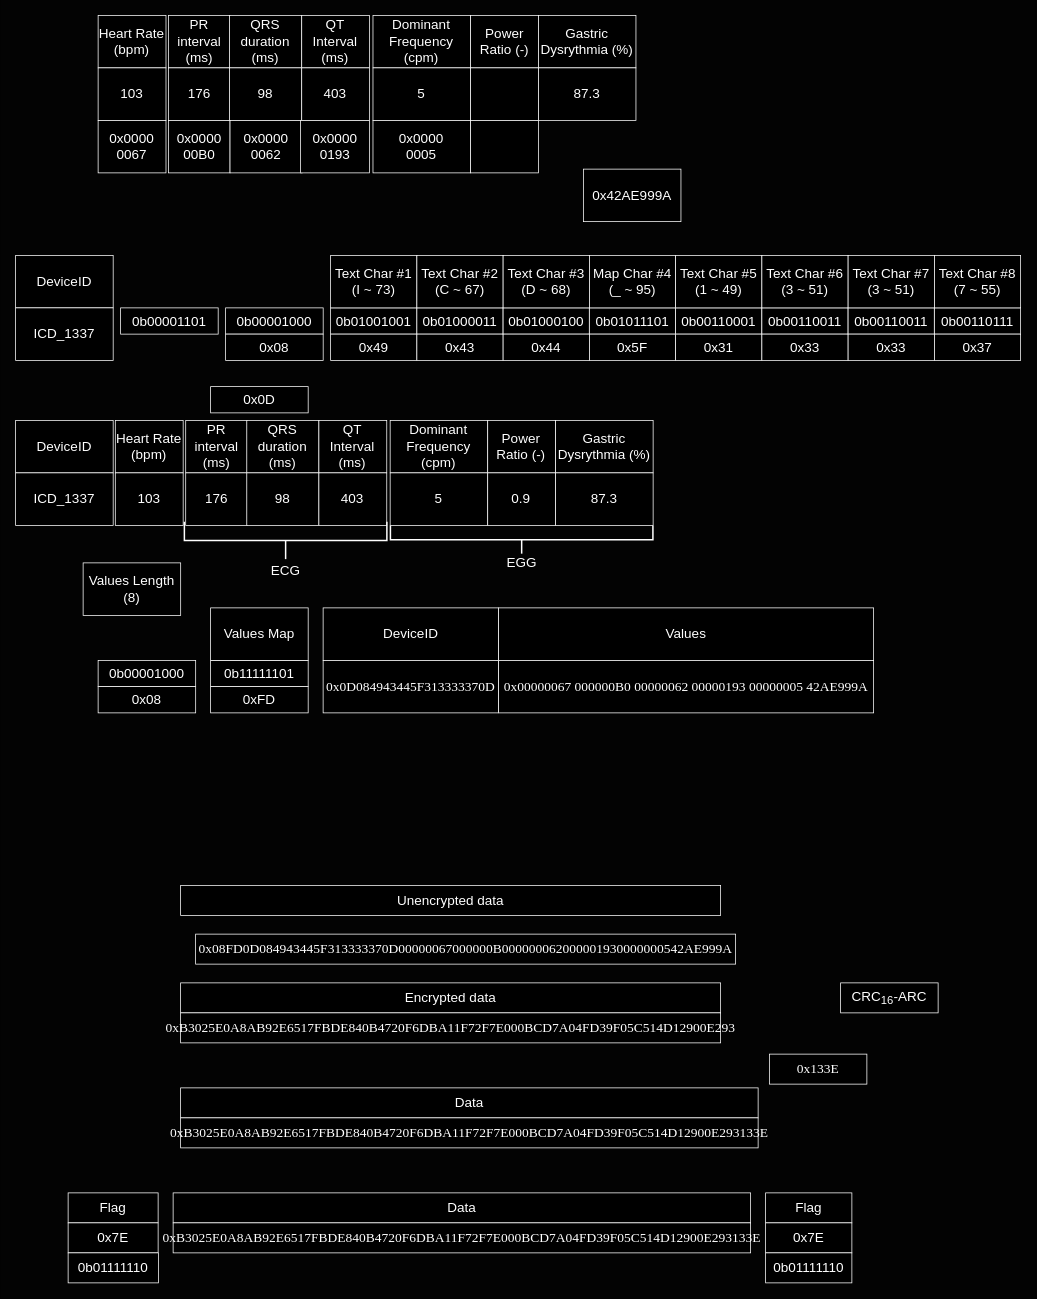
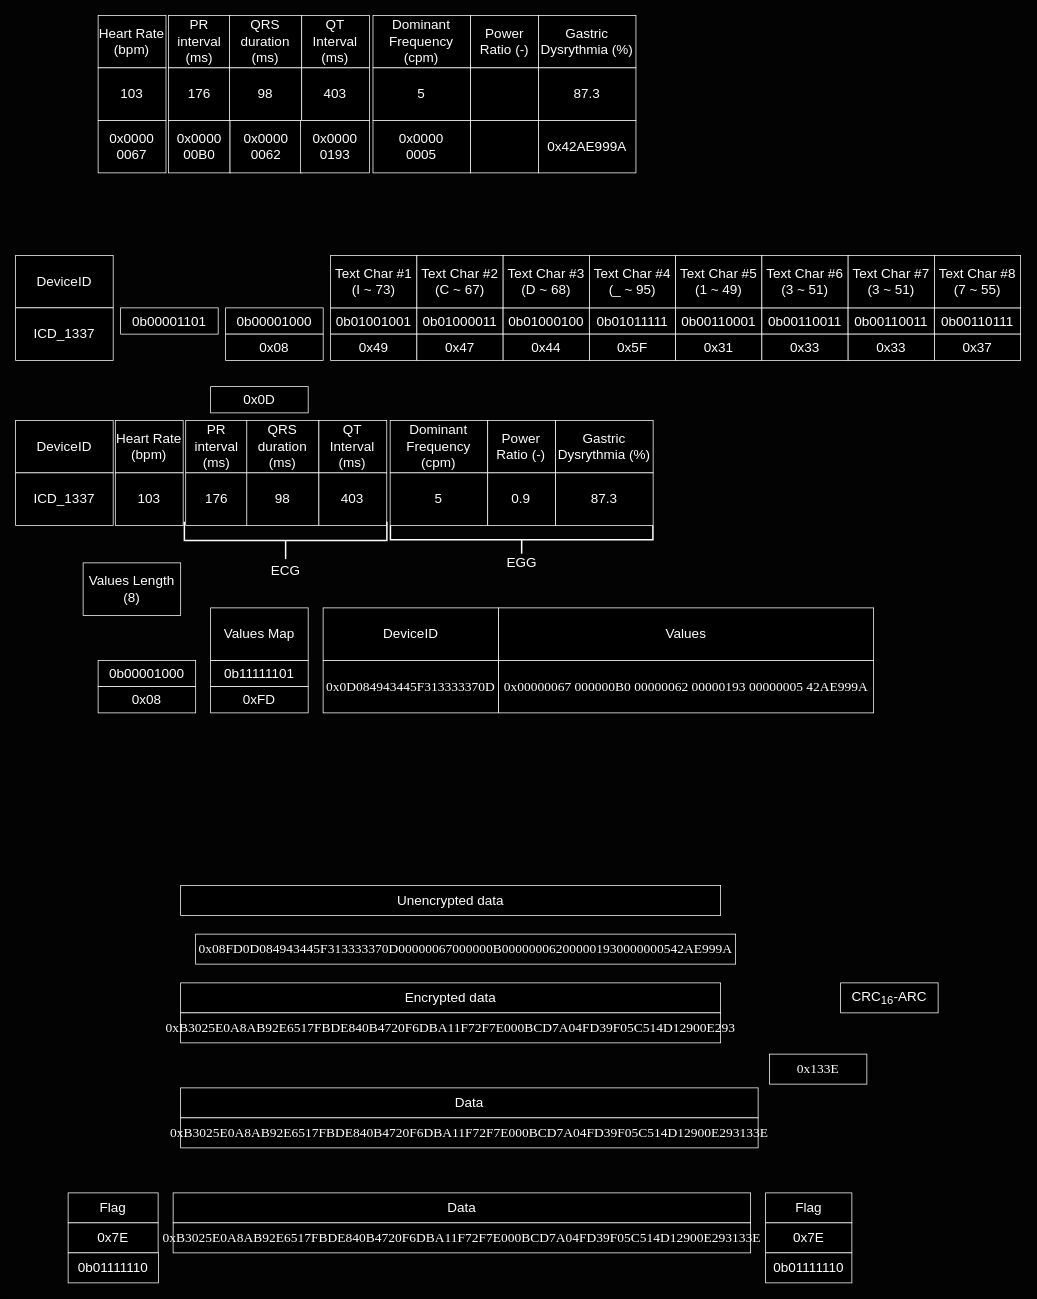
(632, 195) -> (587, 147)
(632, 282) -> (632, 282)
(632, 321) -> (632, 321)
(460, 348) -> (460, 348)
